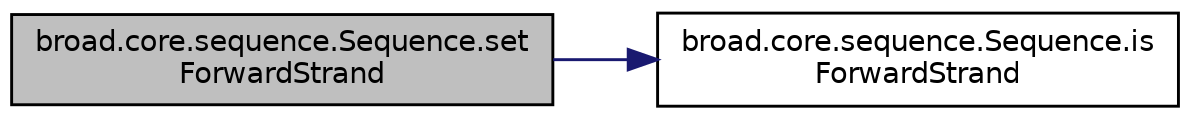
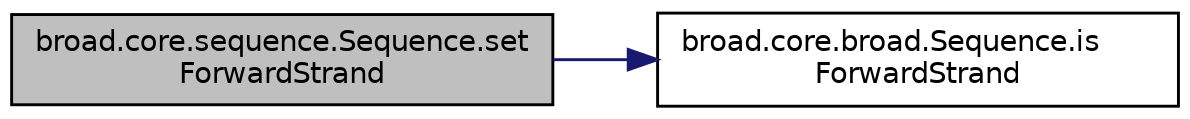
(918, 60) -> (918, 60)
